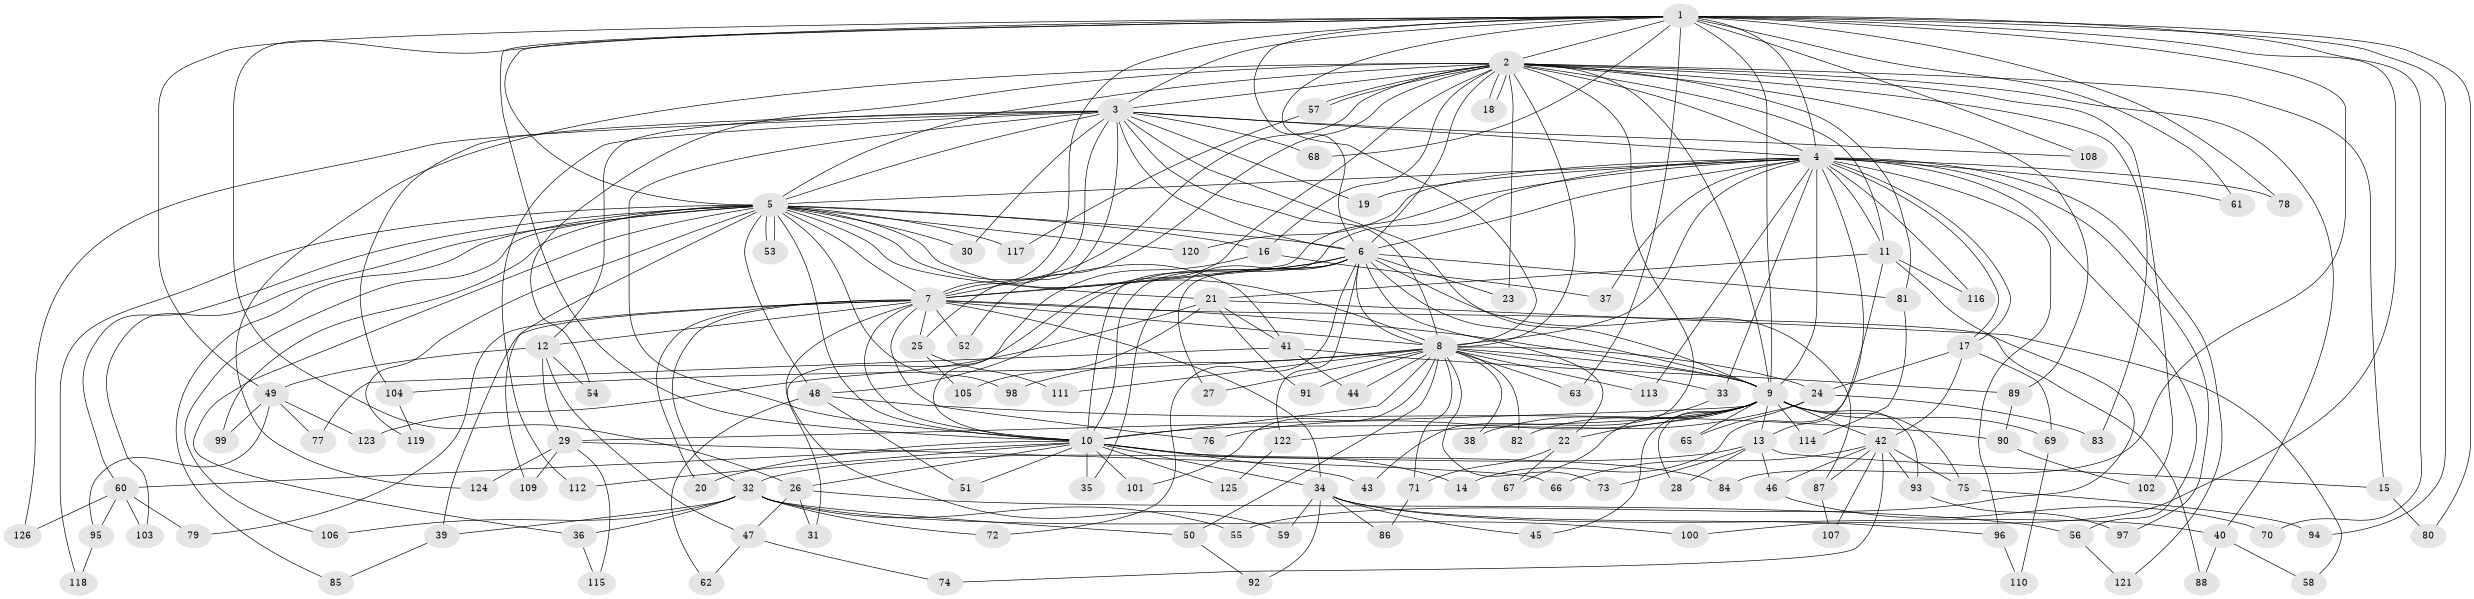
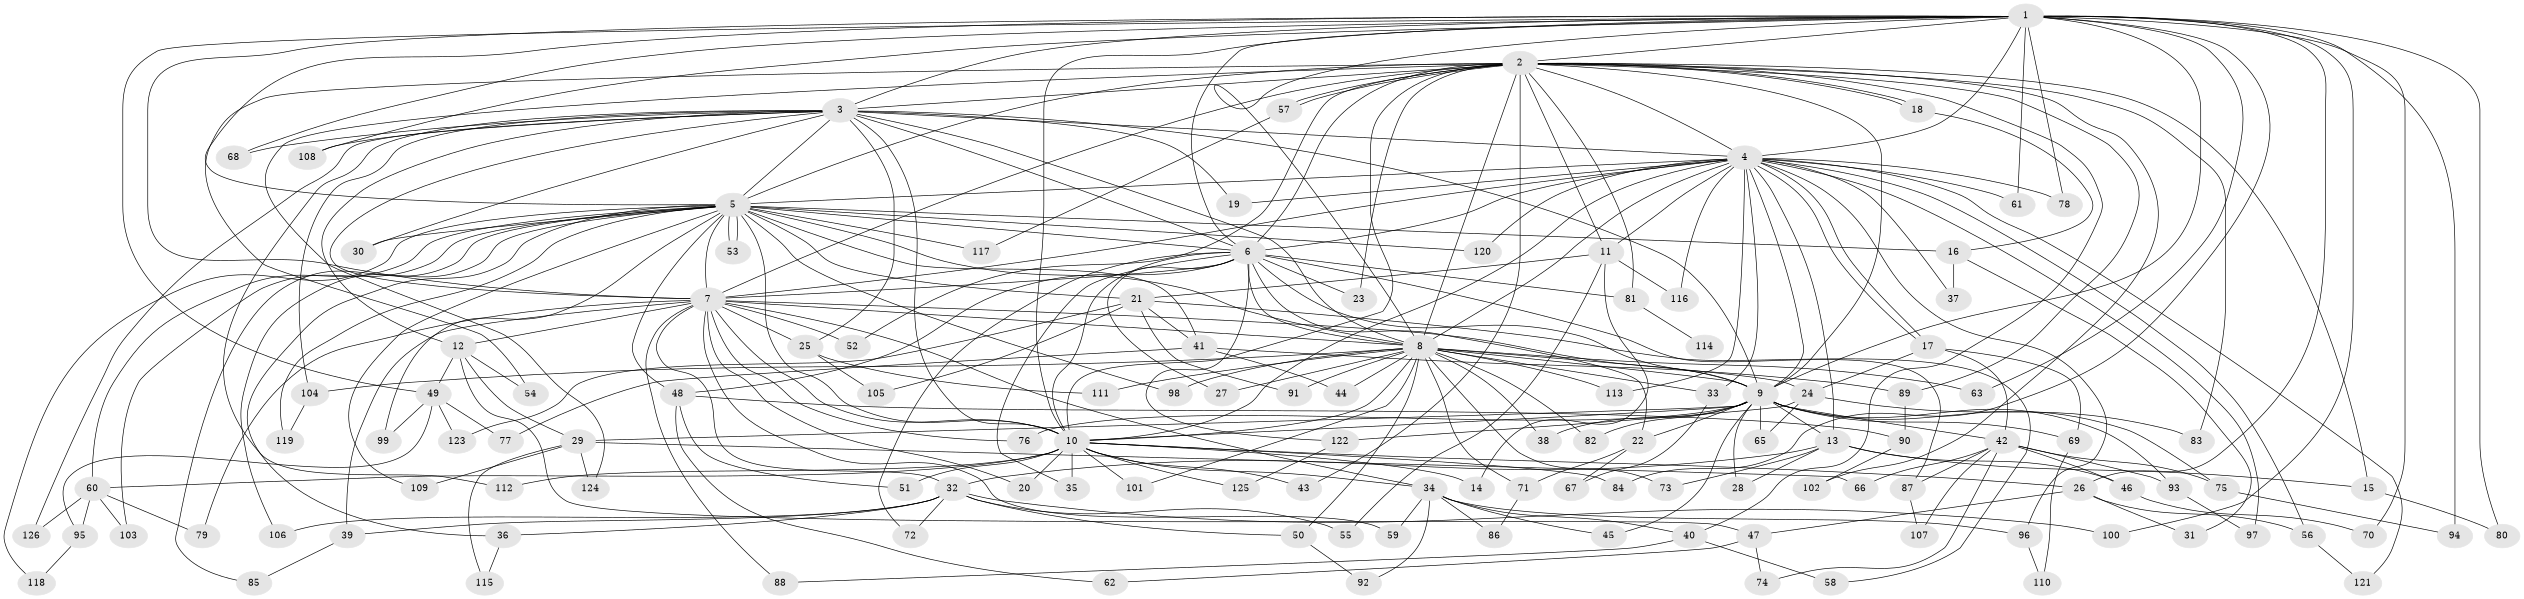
(1412, 167) -> (2079, 182)
(1788, 417) -> none
